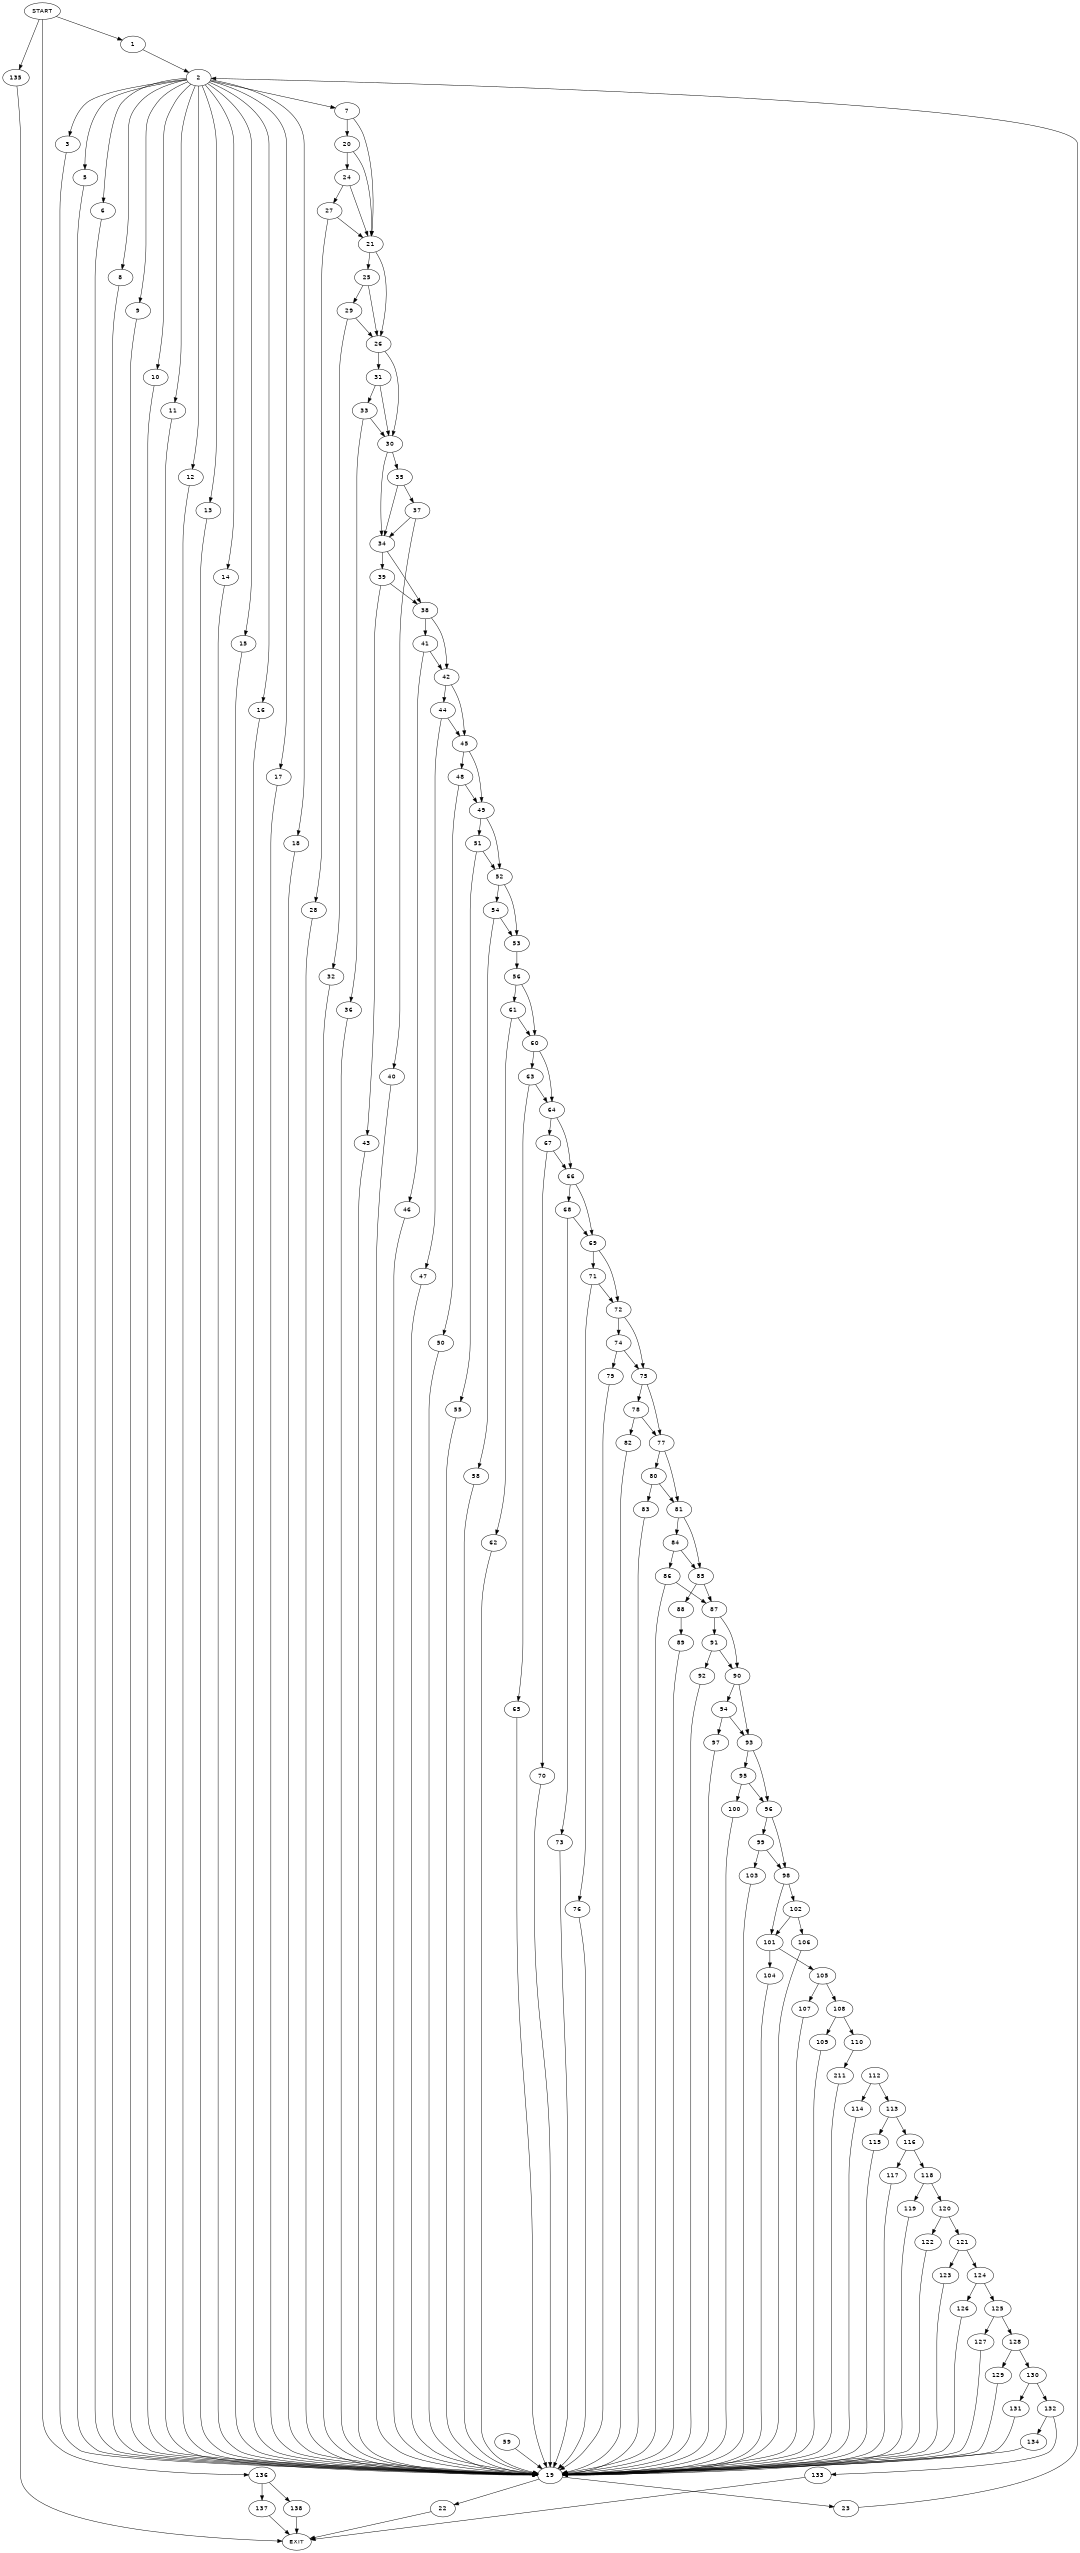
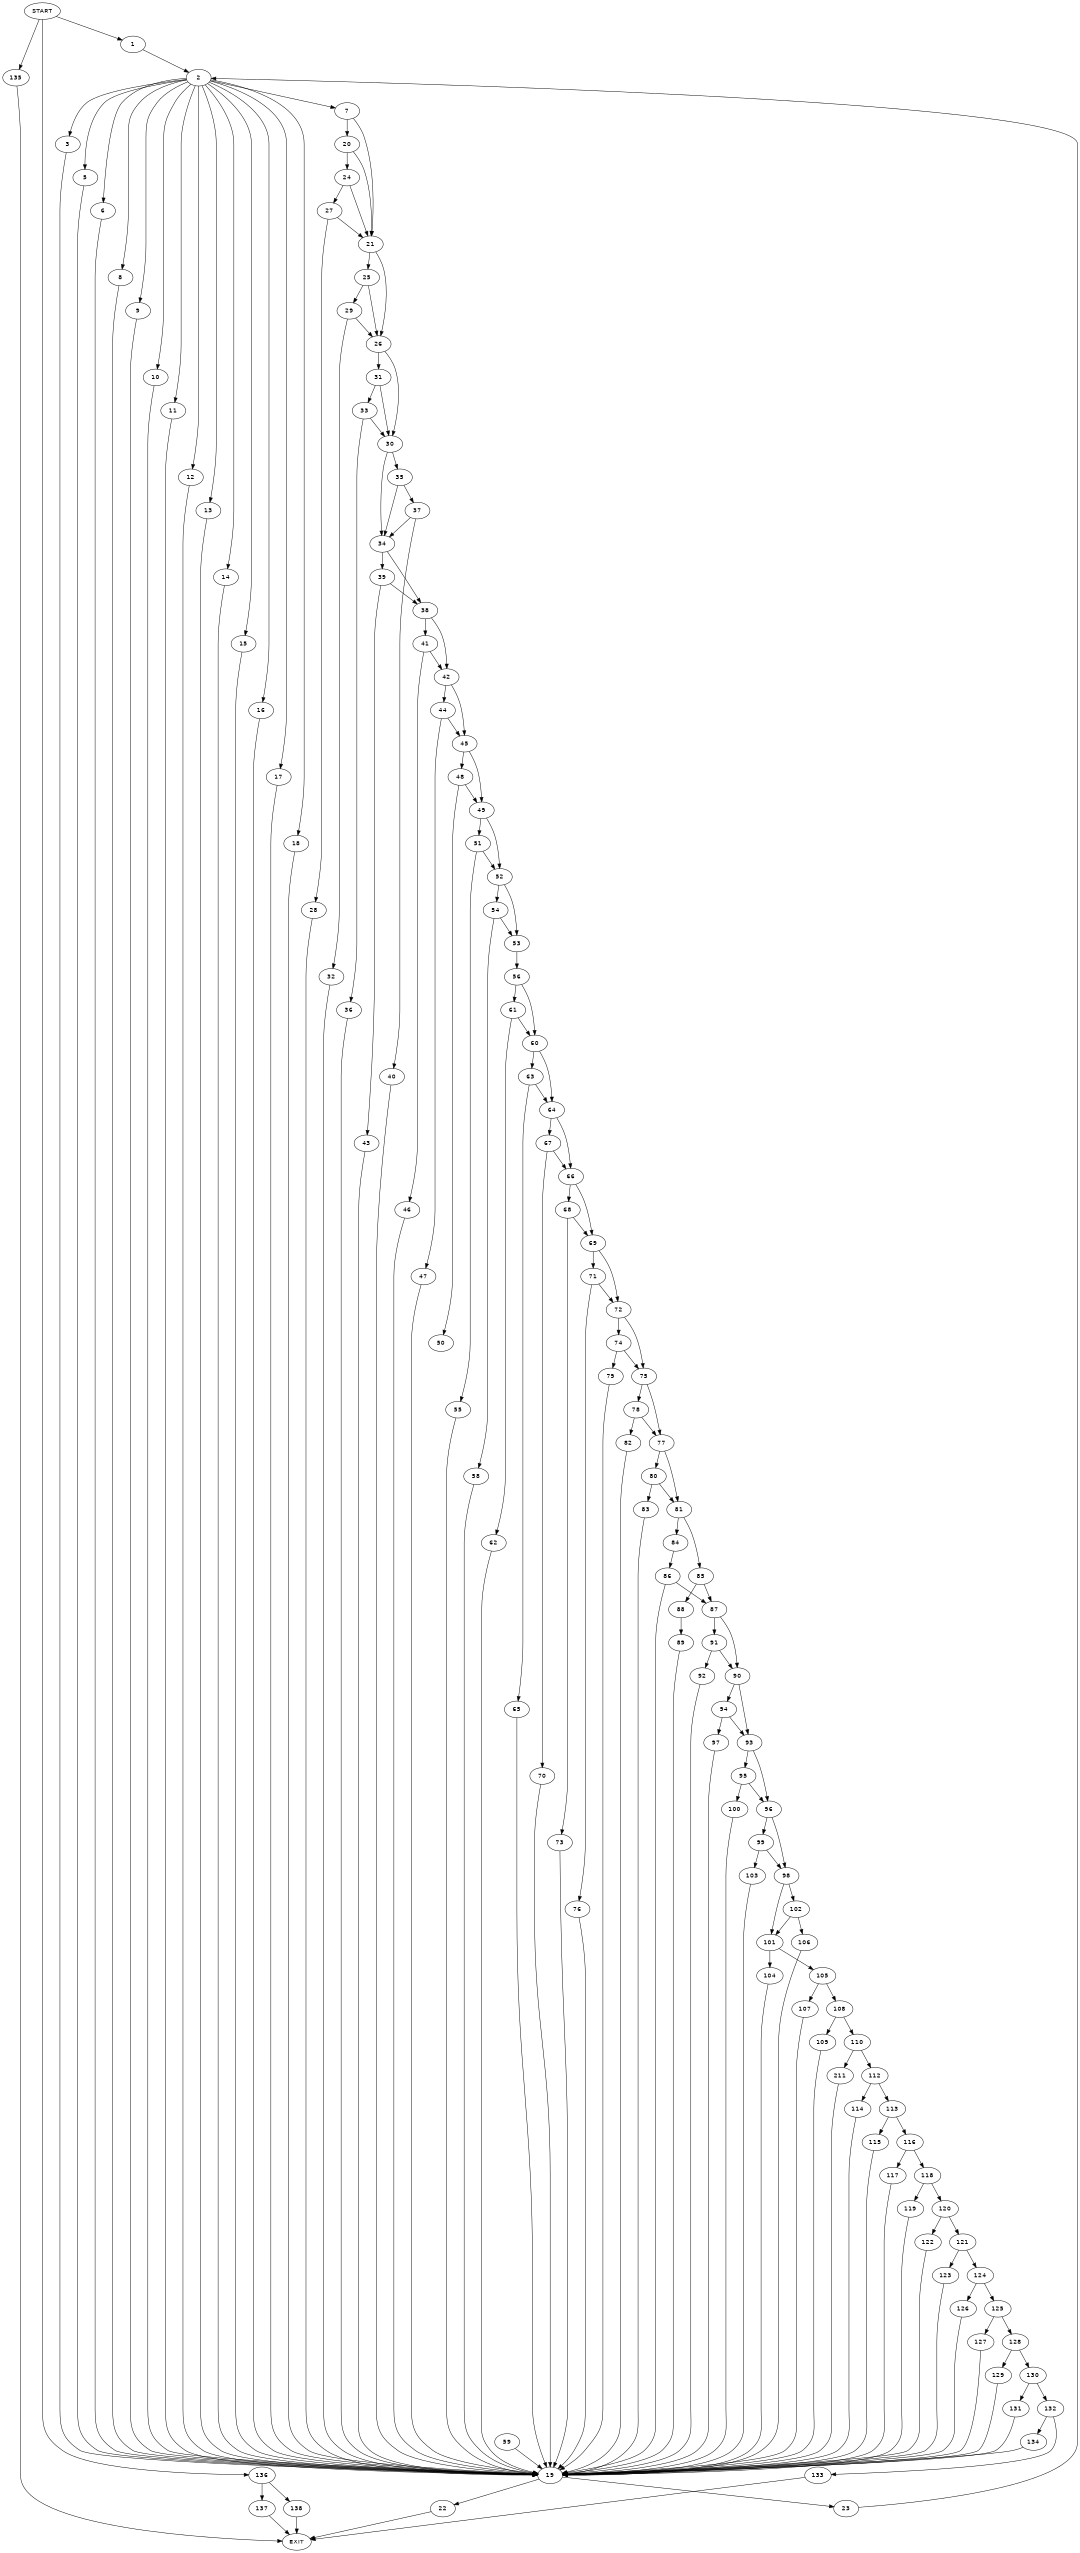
(687, 1558) -> none
(429, 1948) -> none
none -> (865, 2057)
